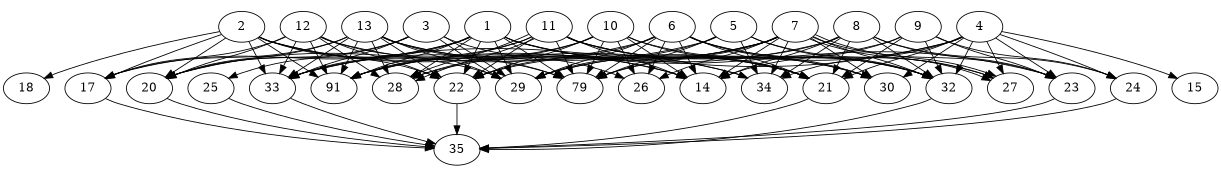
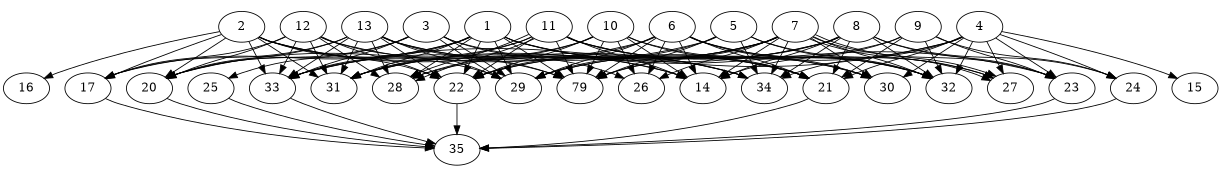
none -> (591, 58)
none -> (661, 58)
(26, 88) -> (26, 88)
(334, 88) -> (334, 88)
(812, 126) -> none
